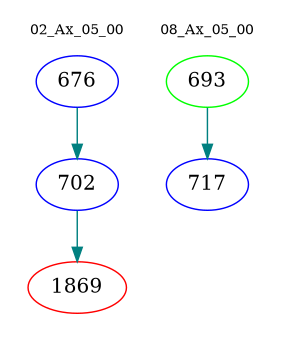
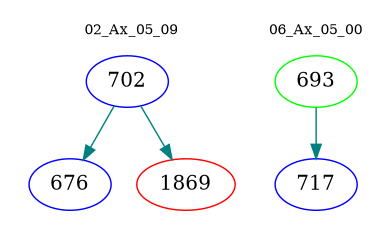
(77, 31) -> (132, 31)
(207, 31) -> (316, 31)
(77, 126) -> (102, 127)
